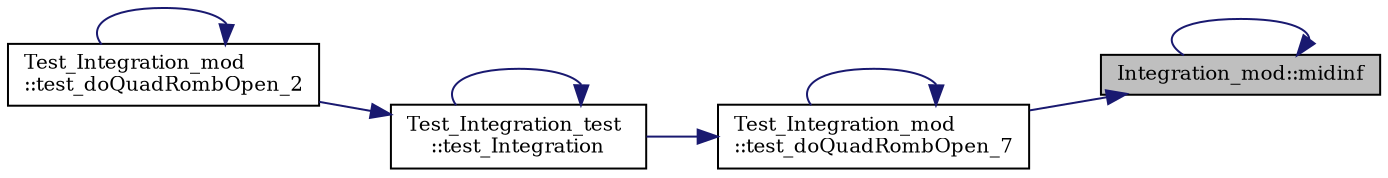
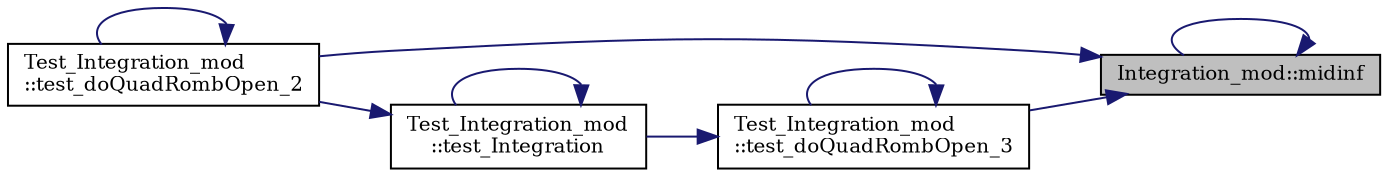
none -> (700, 39)
(519, 137) -> (519, 137)
(874, 137) -> (874, 137)
